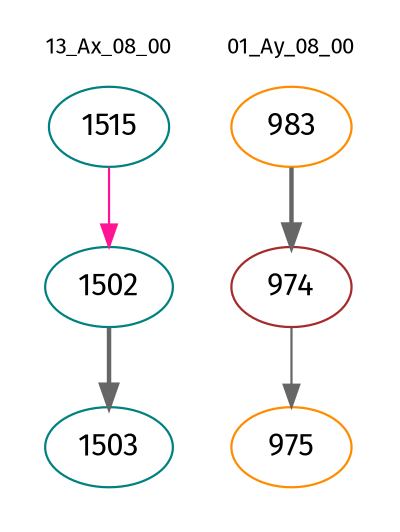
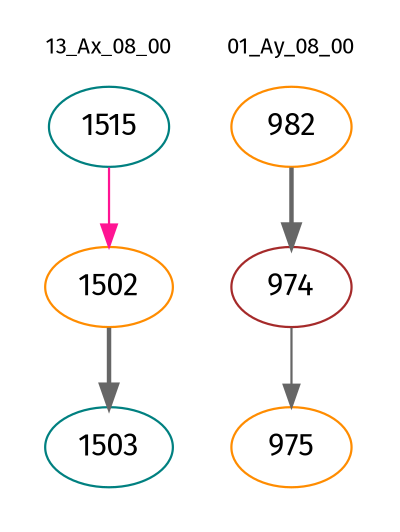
(291, 127) -> (291, 127)
(109, 287) -> (109, 287)
